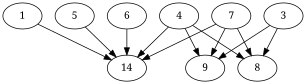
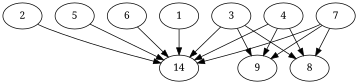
none -> (22, 16)
none -> (208, 39)
